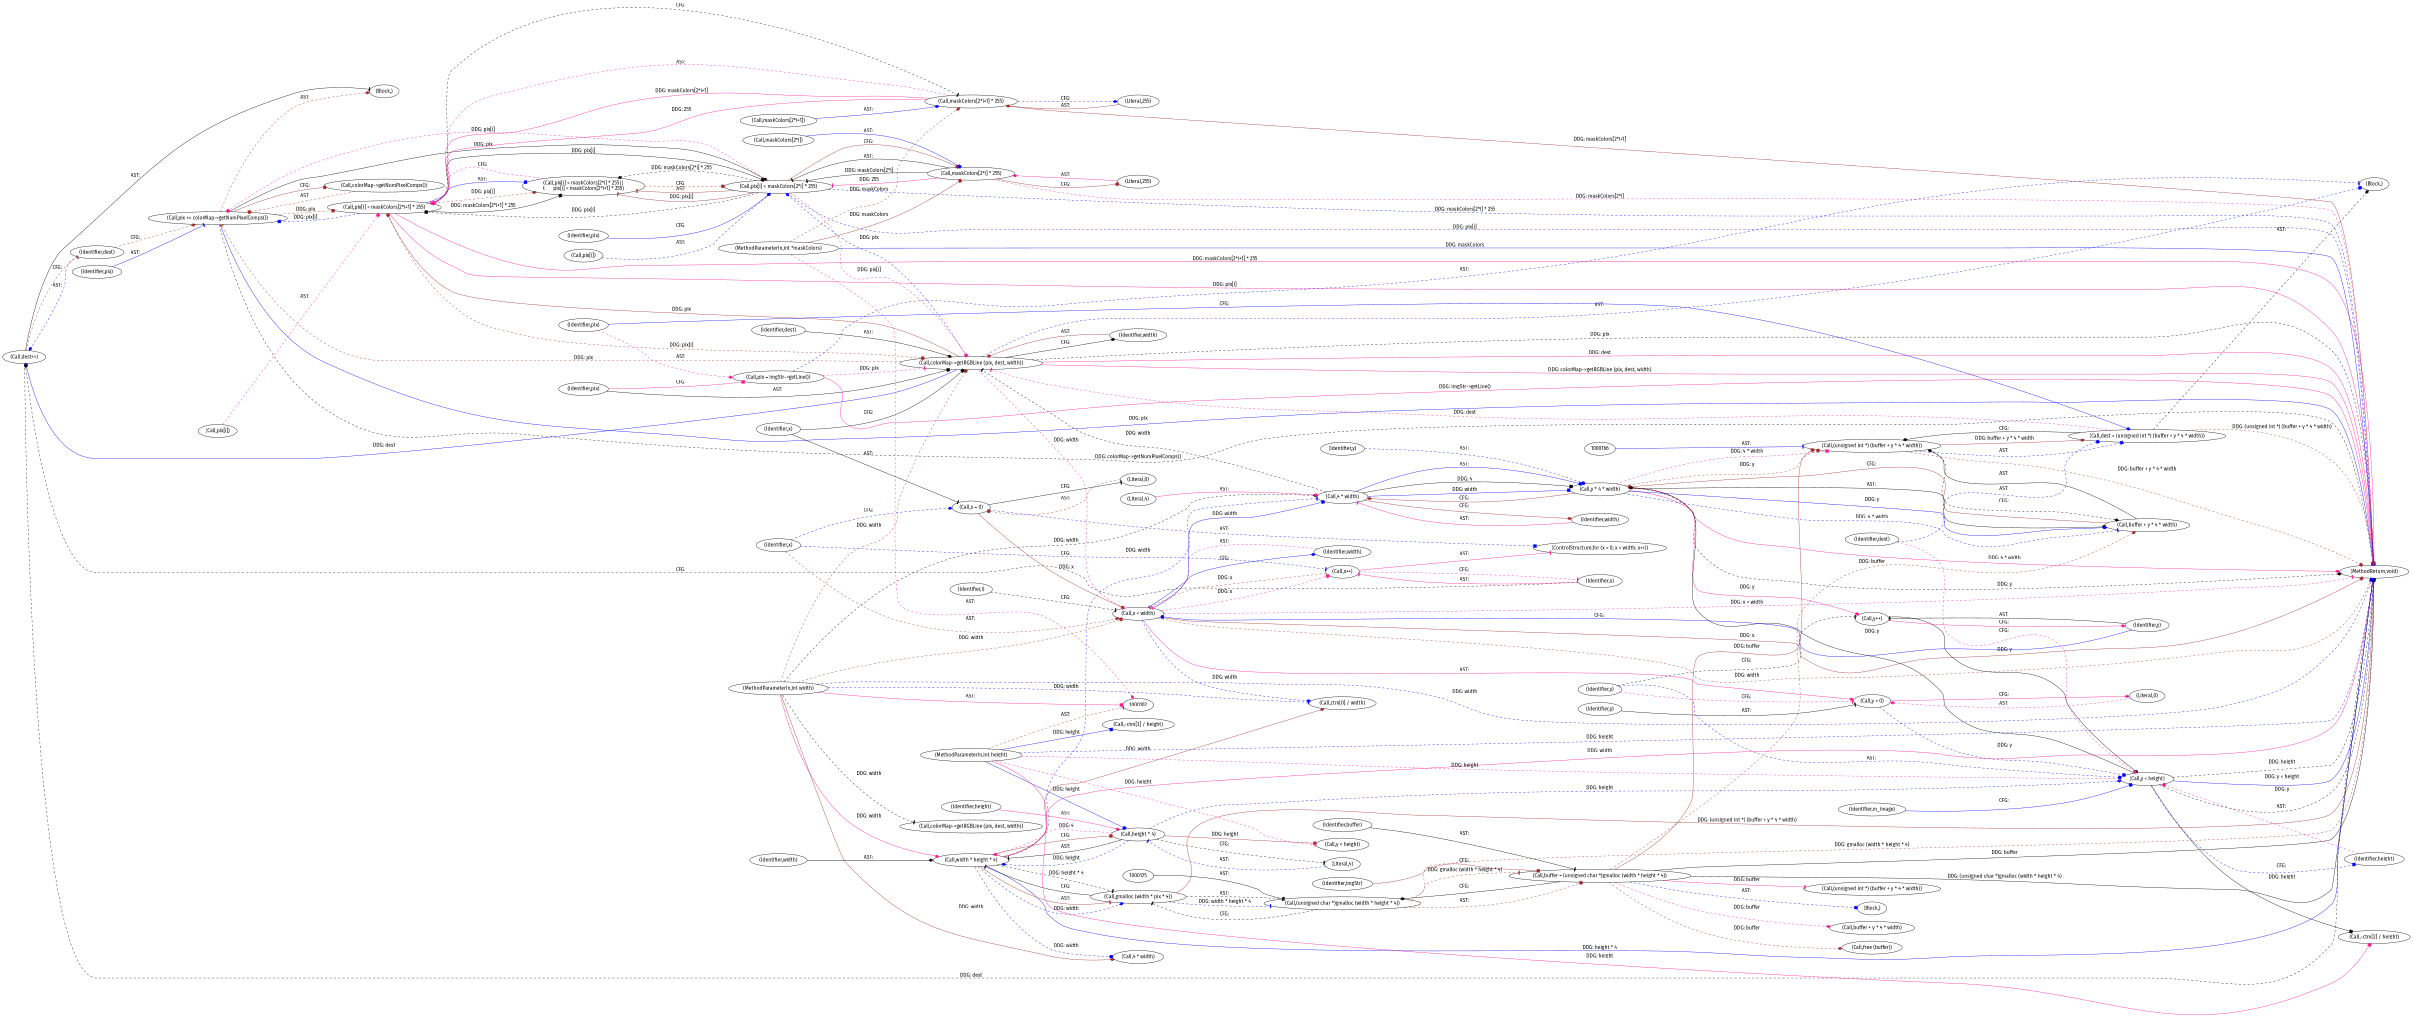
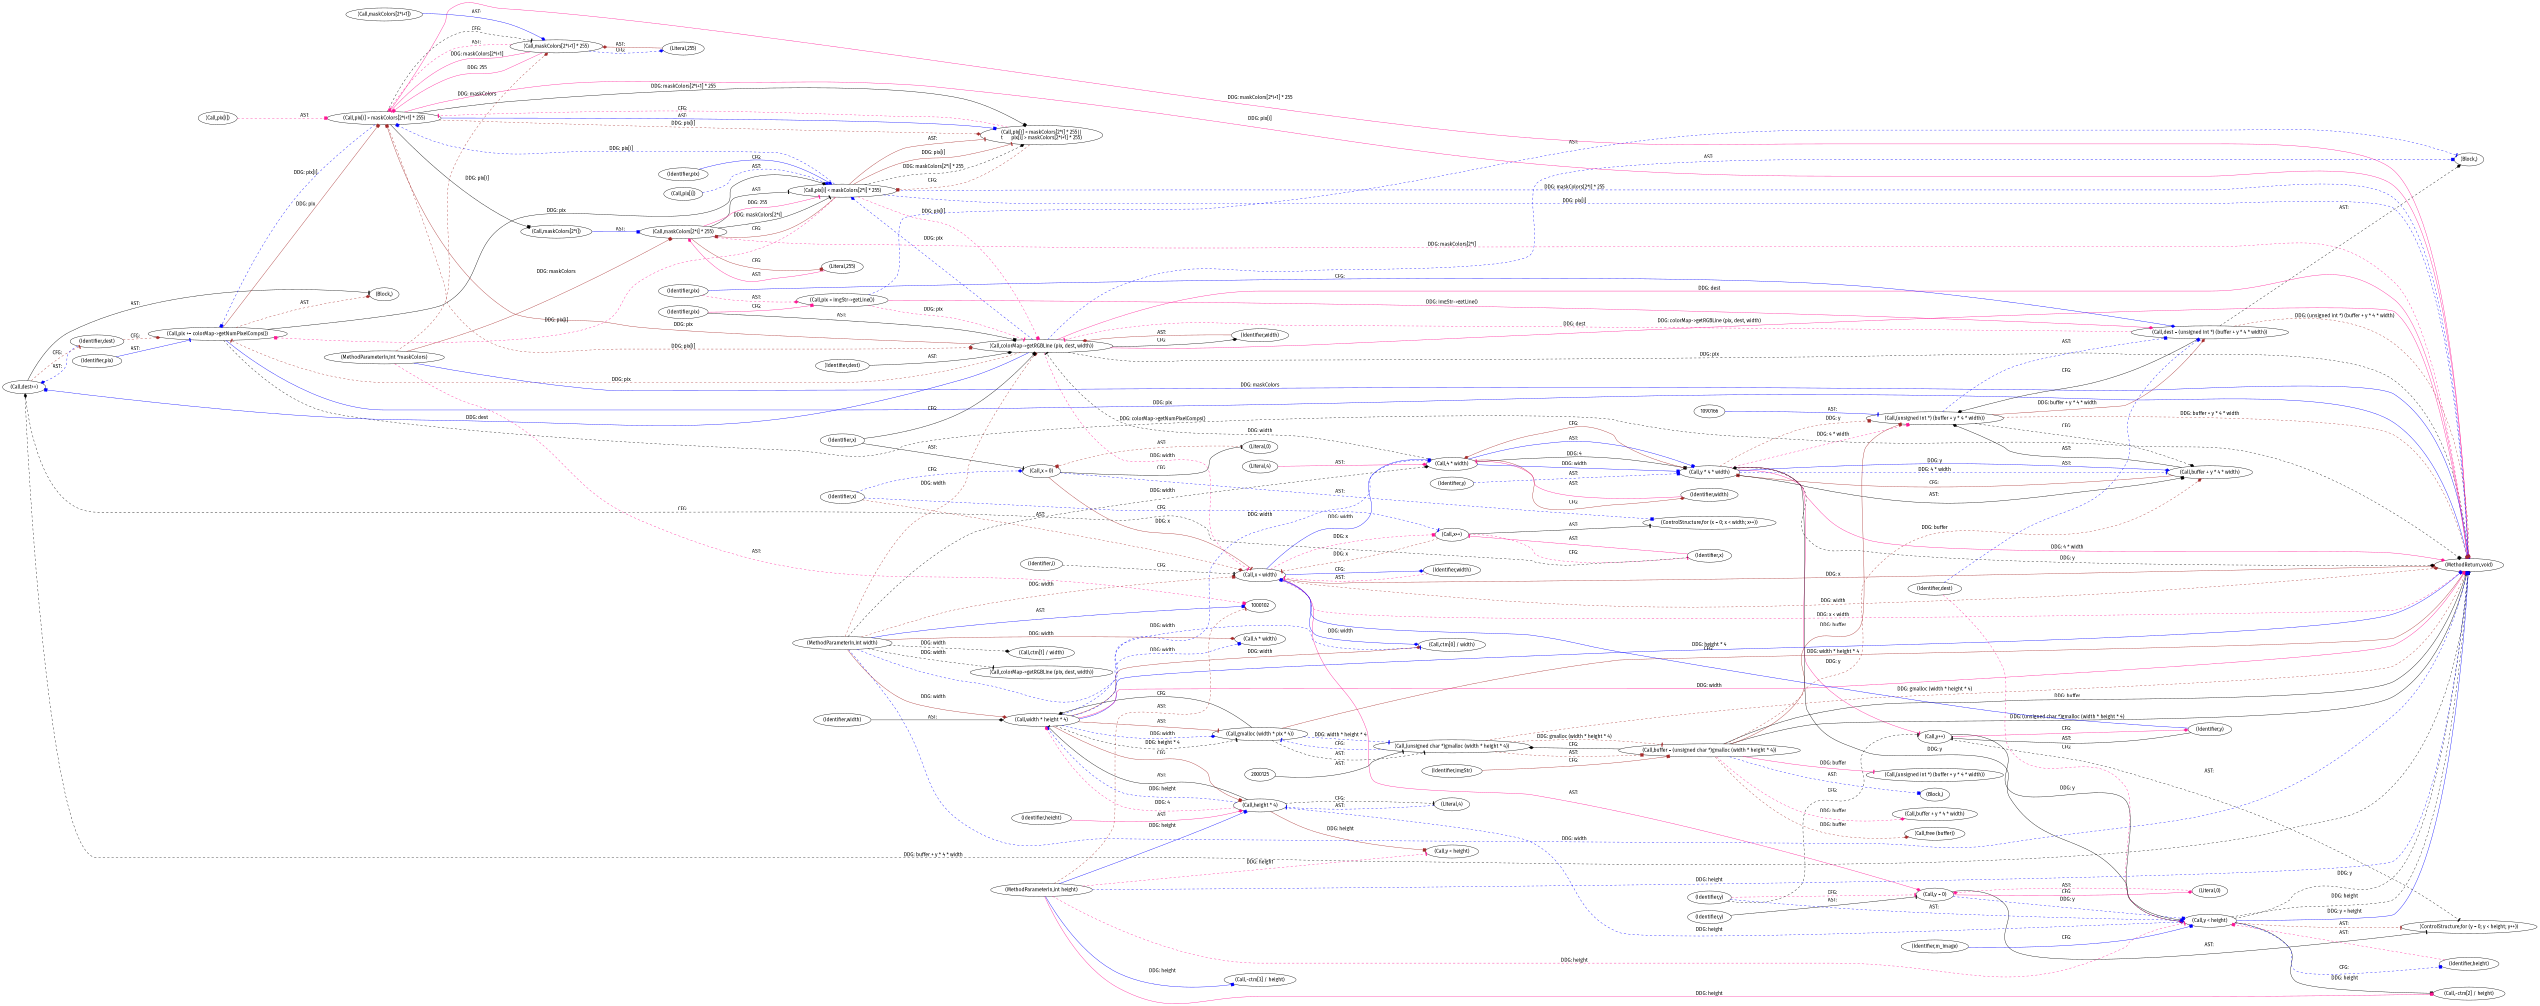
(580, 154) -> (453, 183)
(1851, 166) -> none
(384, 186) -> none
(303, 213) -> (300, 227)
(594, 217) -> (619, 152)
(1645, 386) -> (1518, 307)
(1600, 449) -> (1709, 411)
(895, 536) -> (791, 567)
(1454, 561) -> (1559, 530)
(1048, 569) -> (1146, 532)
(1703, 592) -> (1812, 671)
none -> (1042, 653)
(1210, 686) -> (1327, 638)
(968, 702) -> (1056, 618)
(830, 803) -> (915, 704)
(1747, 820) -> (1833, 652)
(1342, 825) -> none
(1138, 876) -> (1260, 775)
(1038, 886) -> (1160, 697)
(1235, 920) -> (1333, 748)
none -> (2469, 927)
(971, 975) -> (933, 855)
